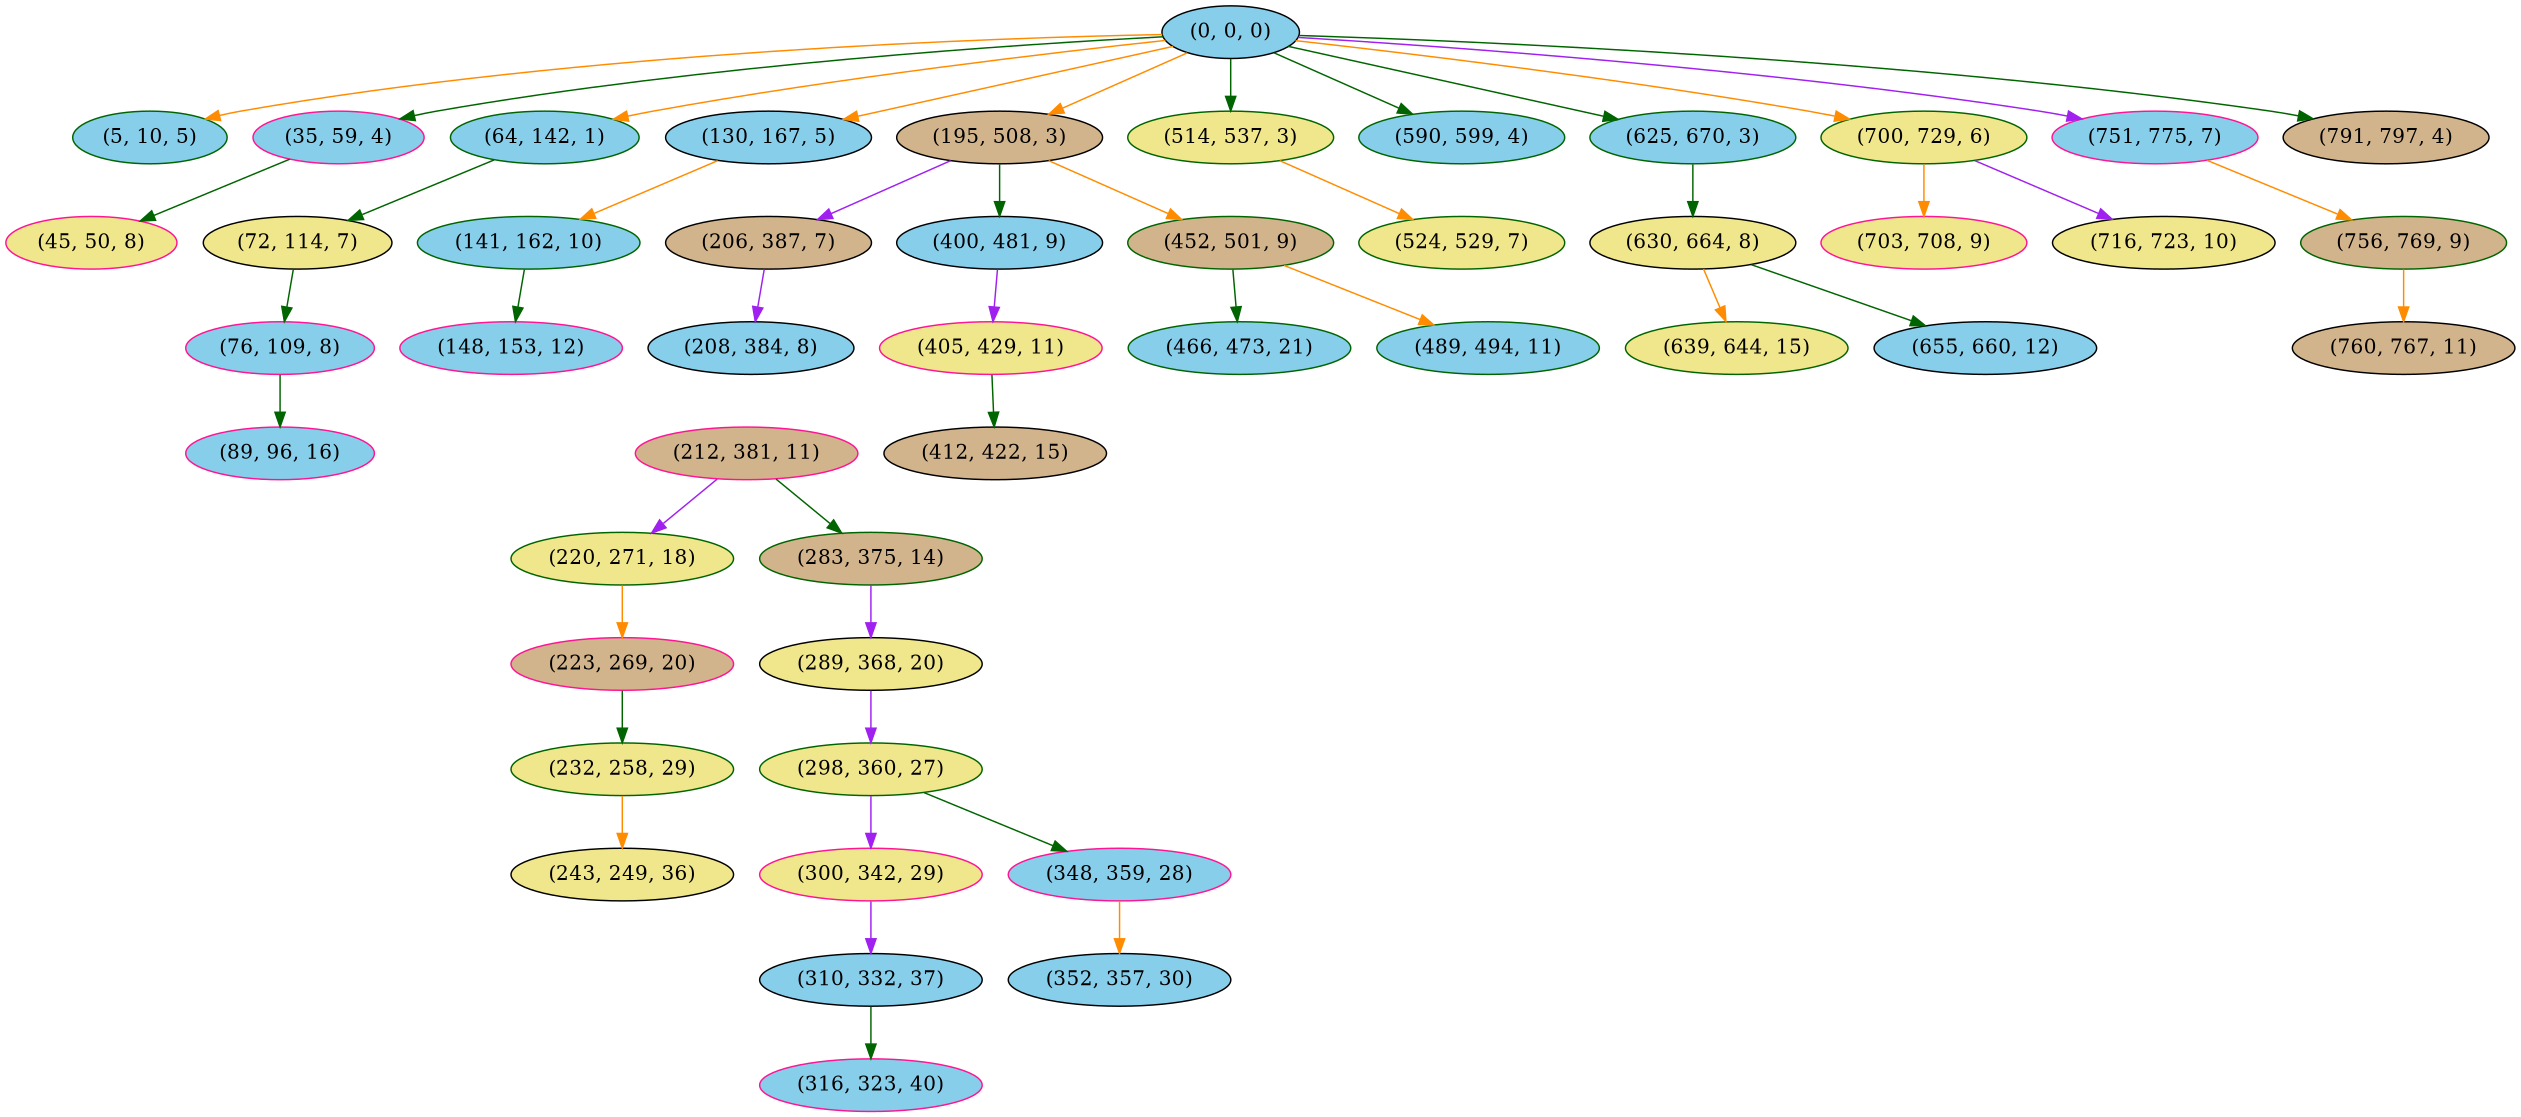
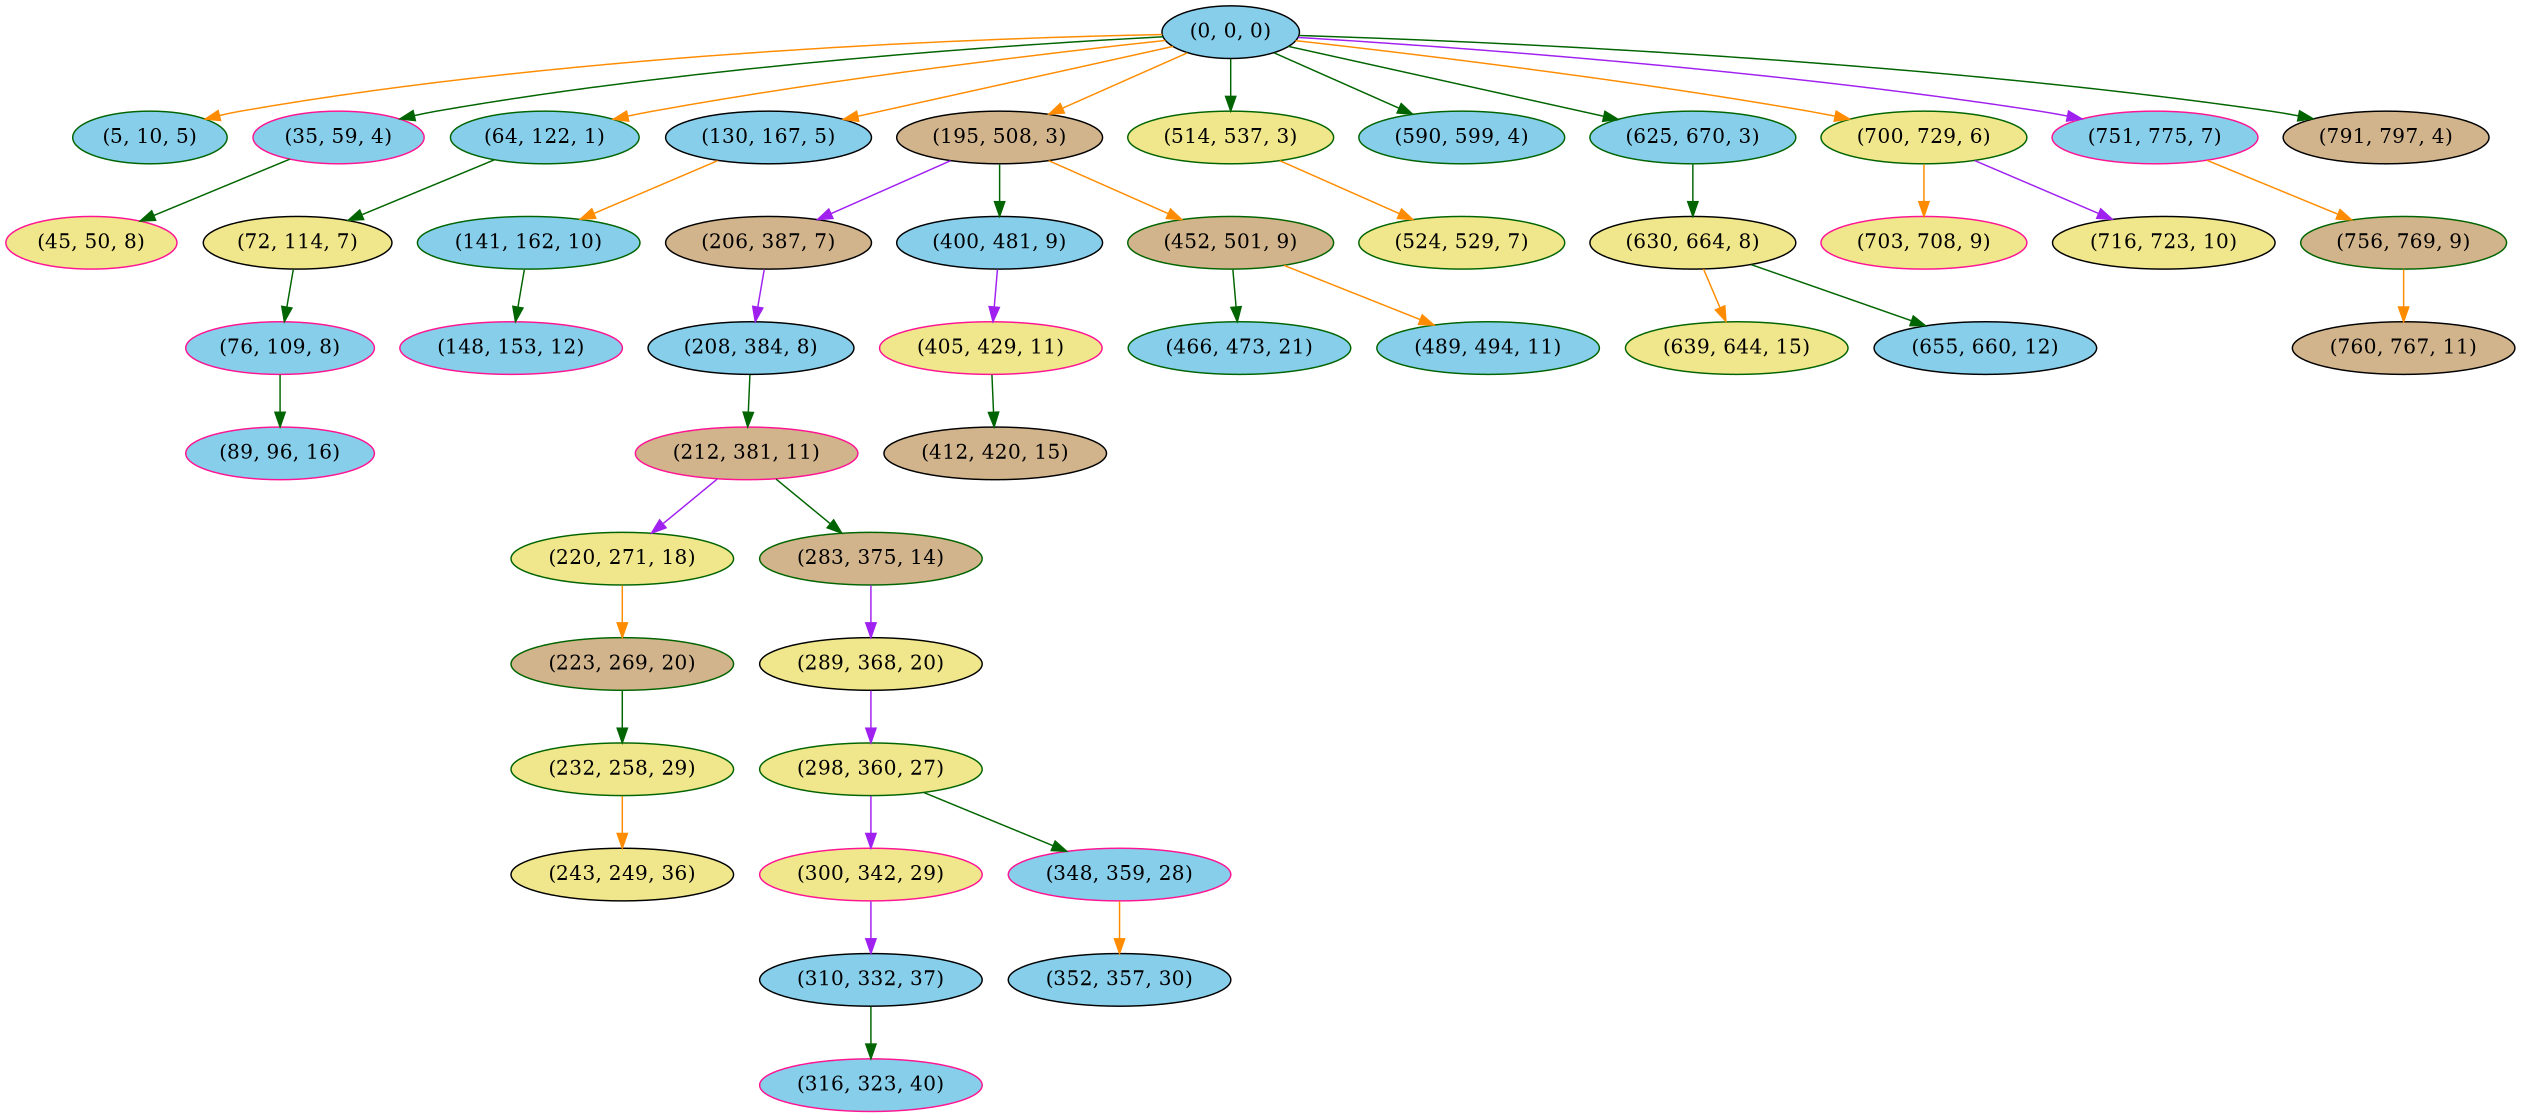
(545, 137) -> (545, 137)
none -> (749, 394)
(995, 453) -> (995, 453)
(622, 664) -> (622, 664)
